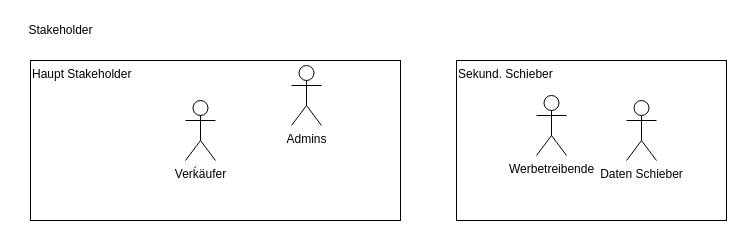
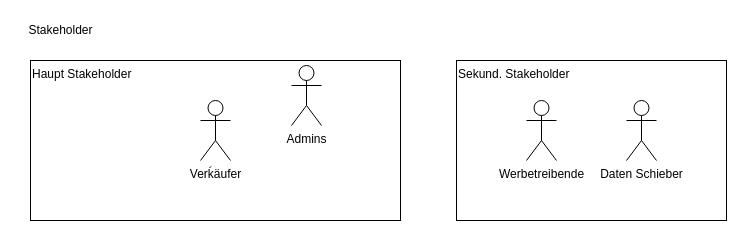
(508, 75) -> (518, 75)
(552, 126) -> (542, 131)
(201, 131) -> (216, 131)
